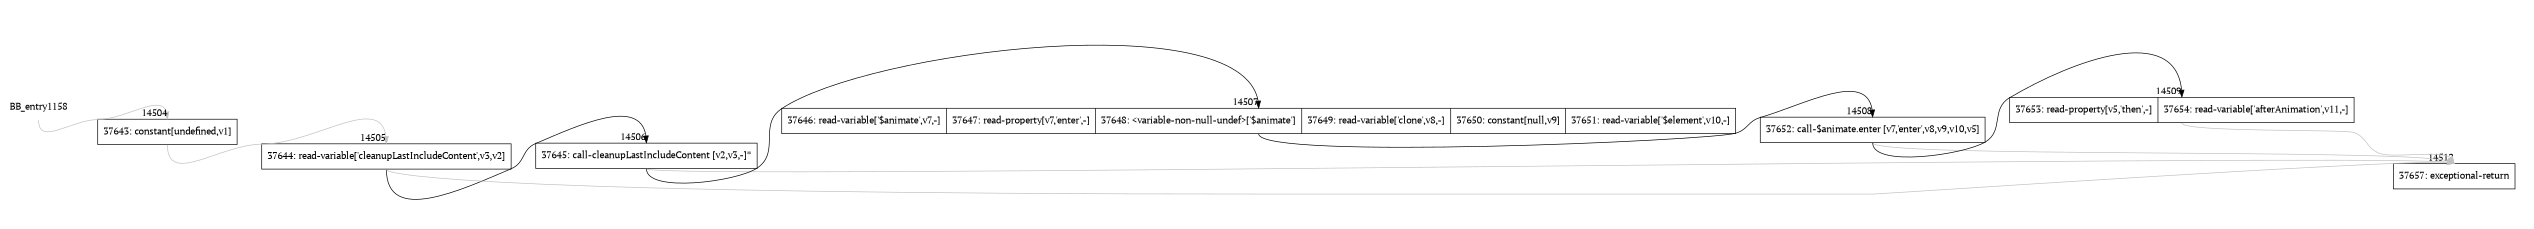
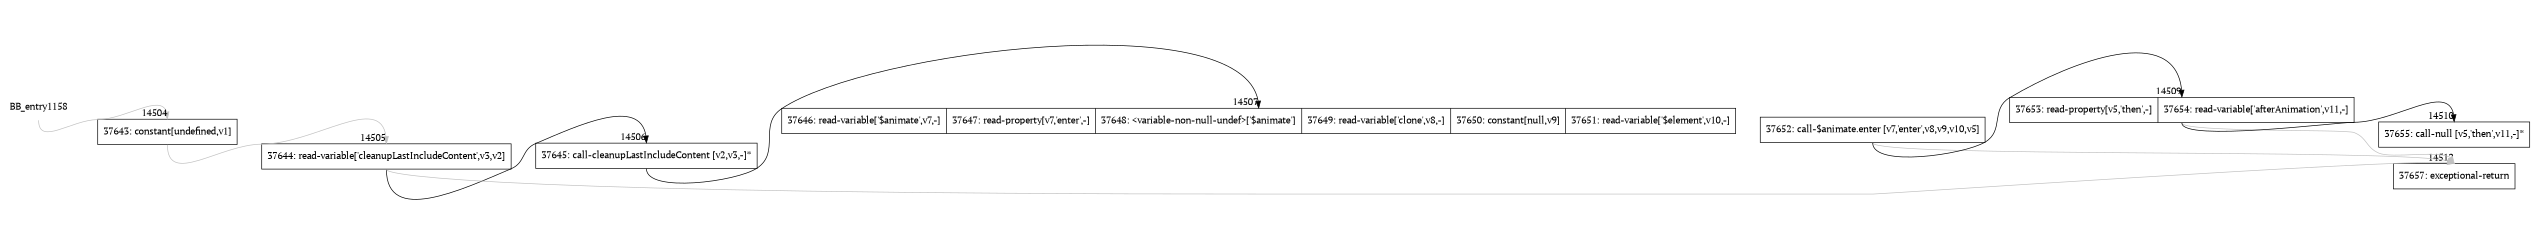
none -> (2454, 135)
(1574, 144) -> none
(1547, 166) -> none
